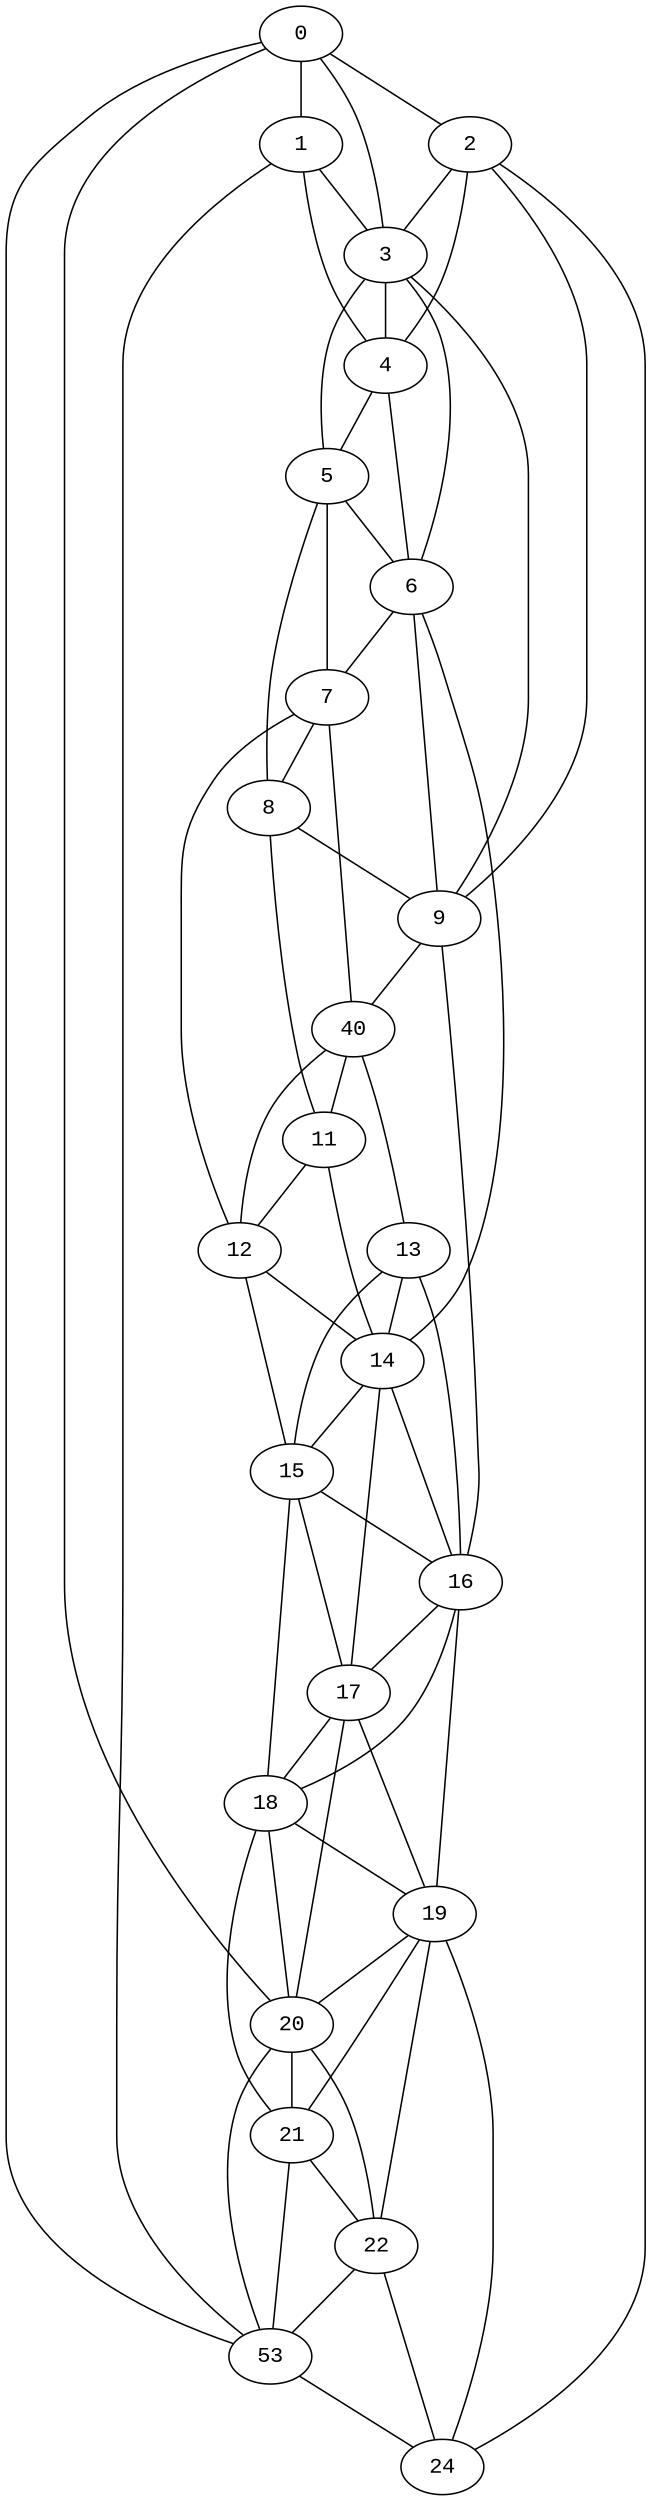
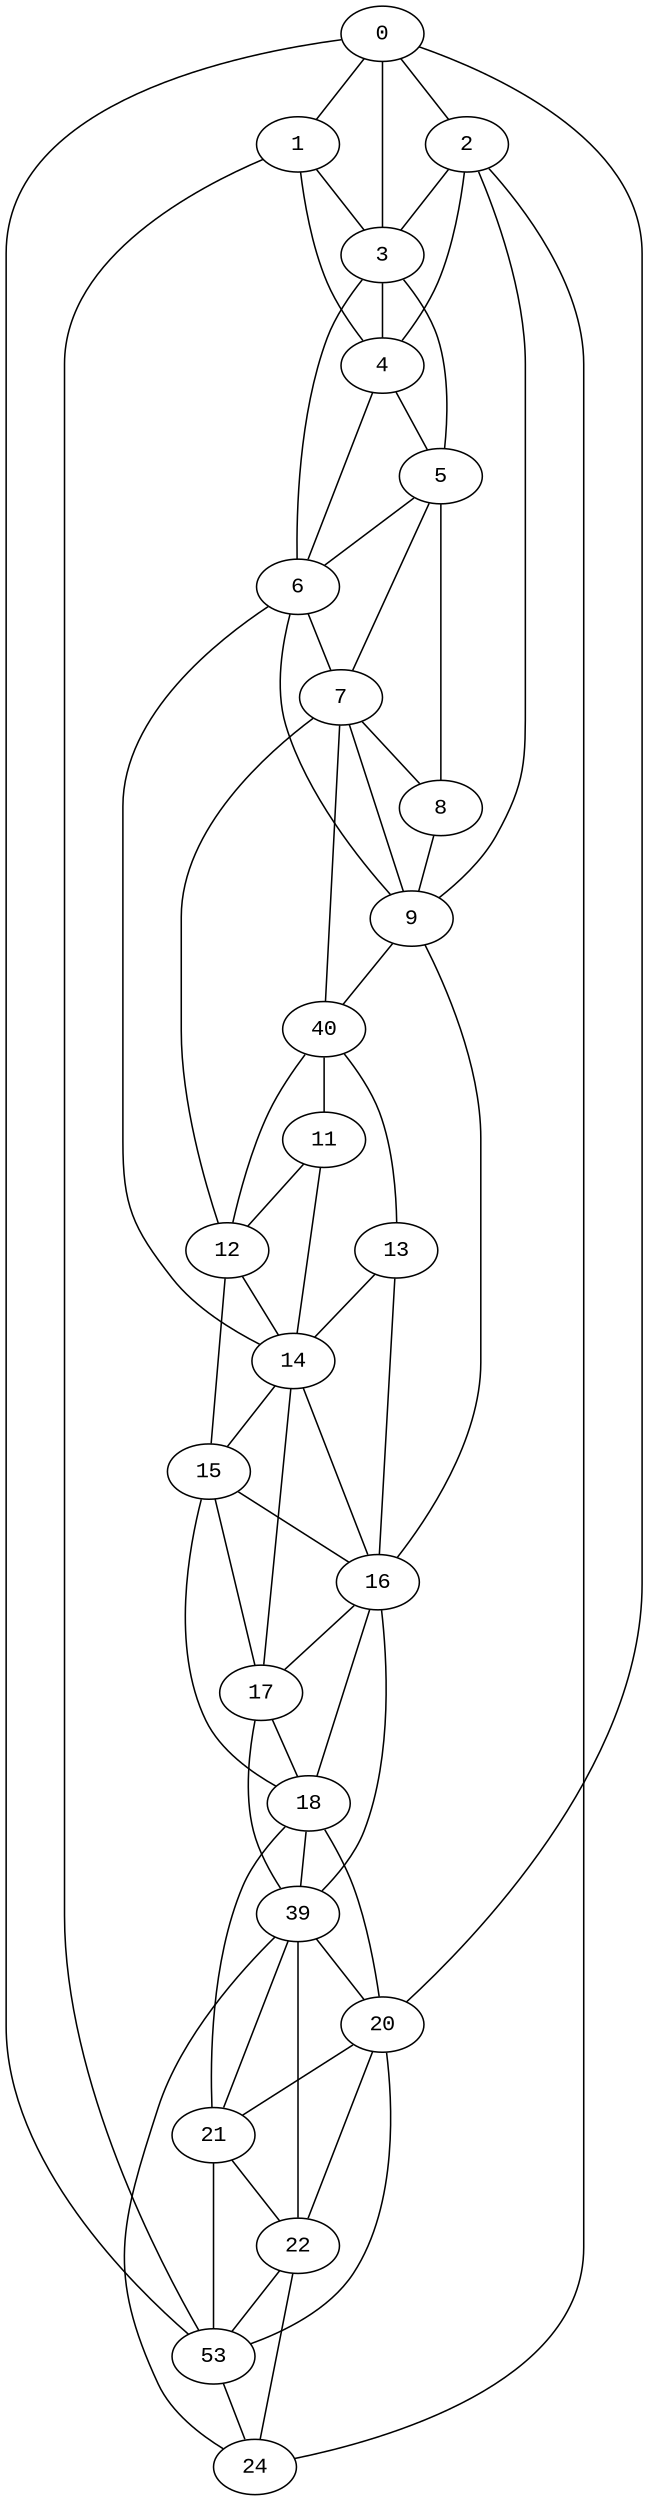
(528, 573) -> (376, 808)
(284, 975) -> none
(320, 1348) -> none
(320, 1859) -> none
(435, 1914) -> (298, 1914)
